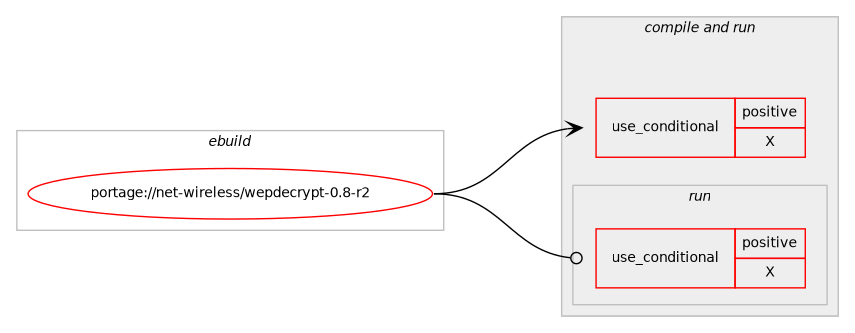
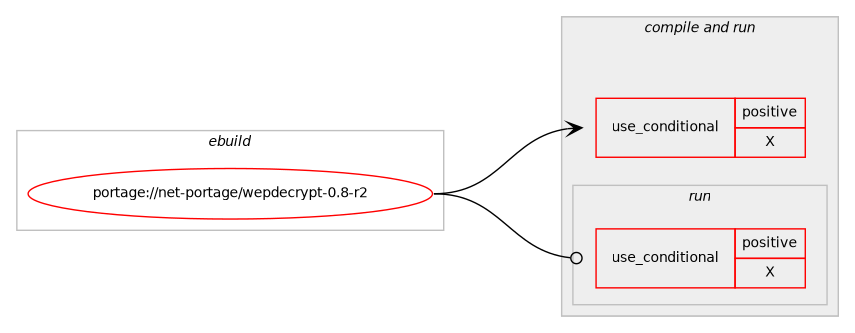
(230, 194) -> (230, 194)
